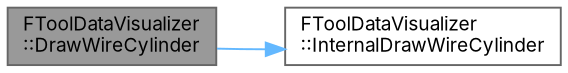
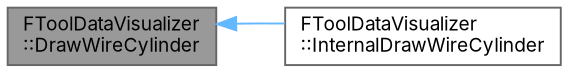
(241, 49) -> (261, 23)
